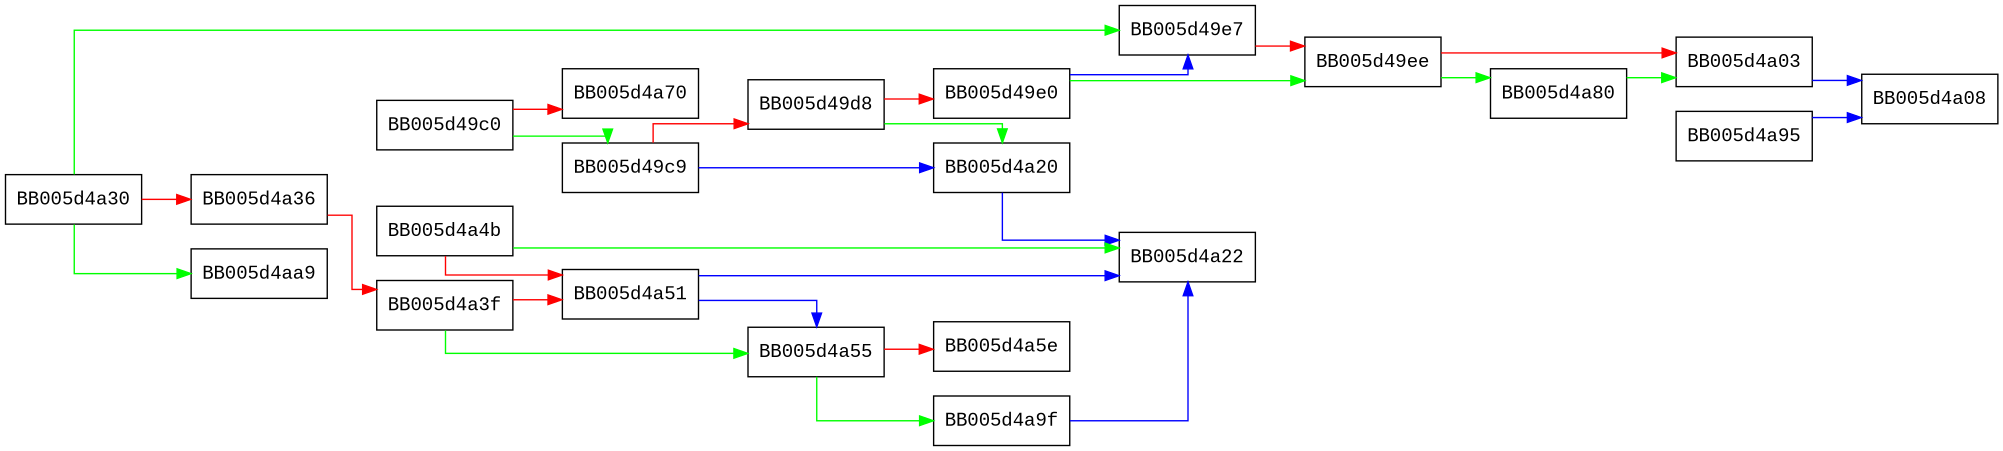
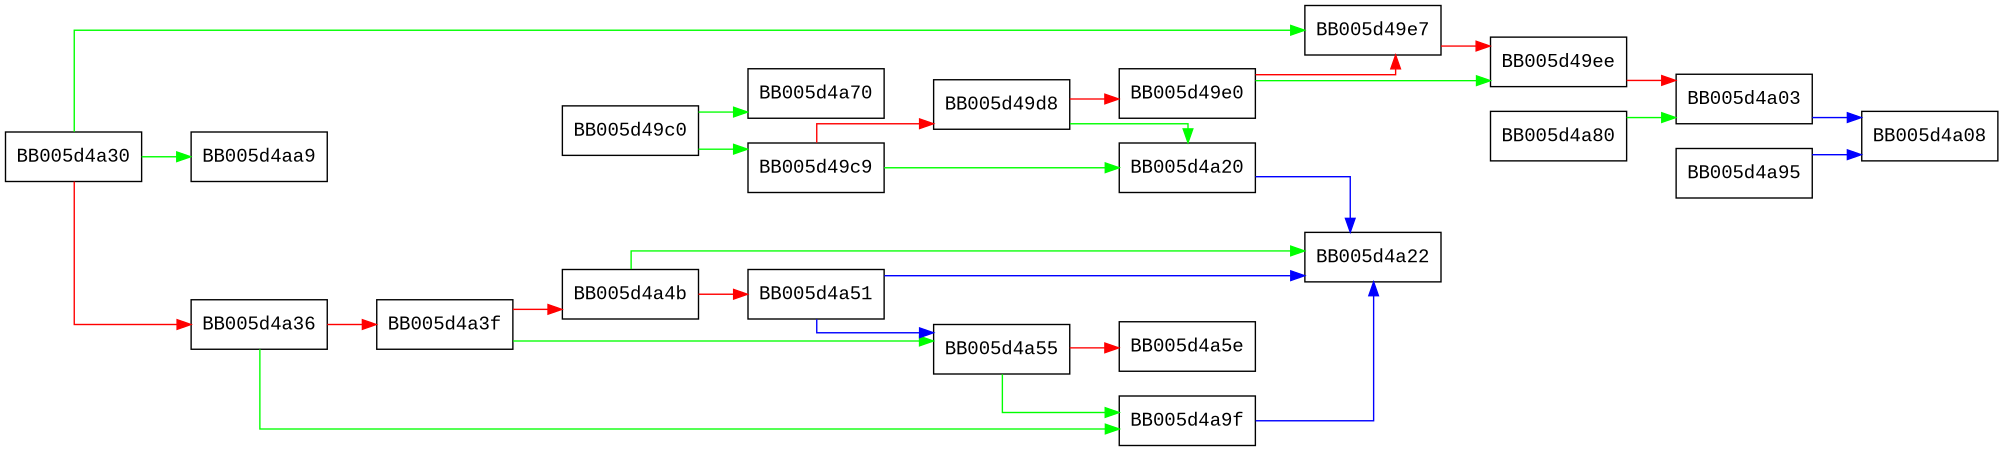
(1132, 75) -> (1329, 75)
(1459, 78) -> none
(530, 109) -> (716, 112)
(809, 168) -> (995, 168)
(530, 300) -> (530, 309)
none -> (643, 429)
